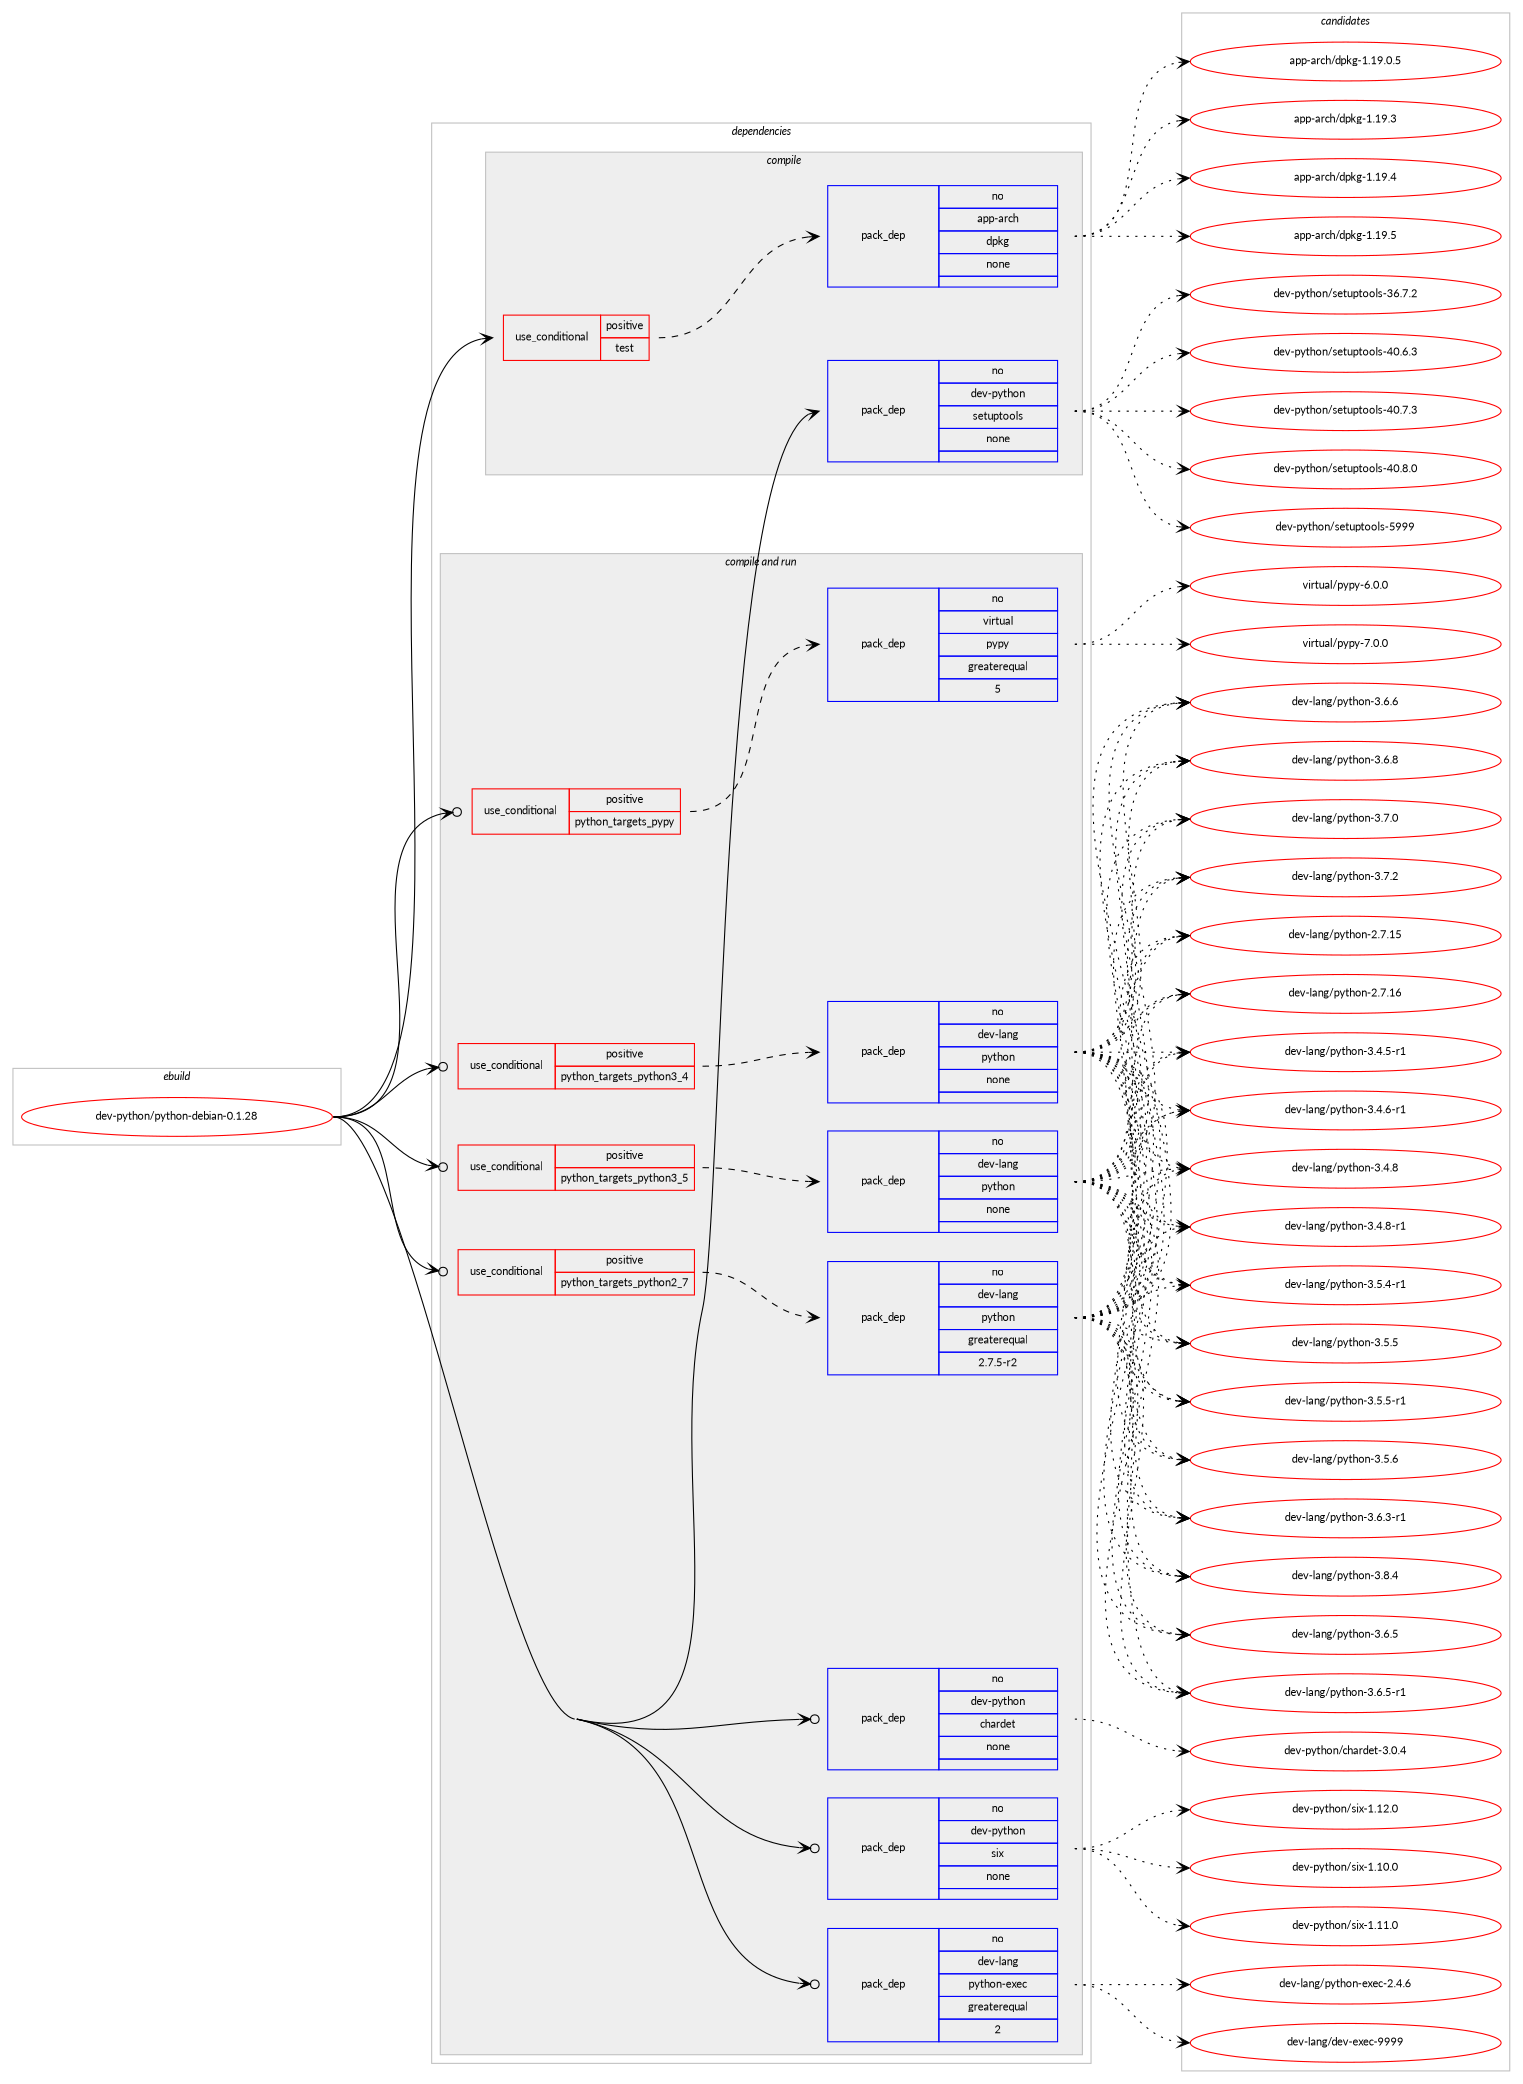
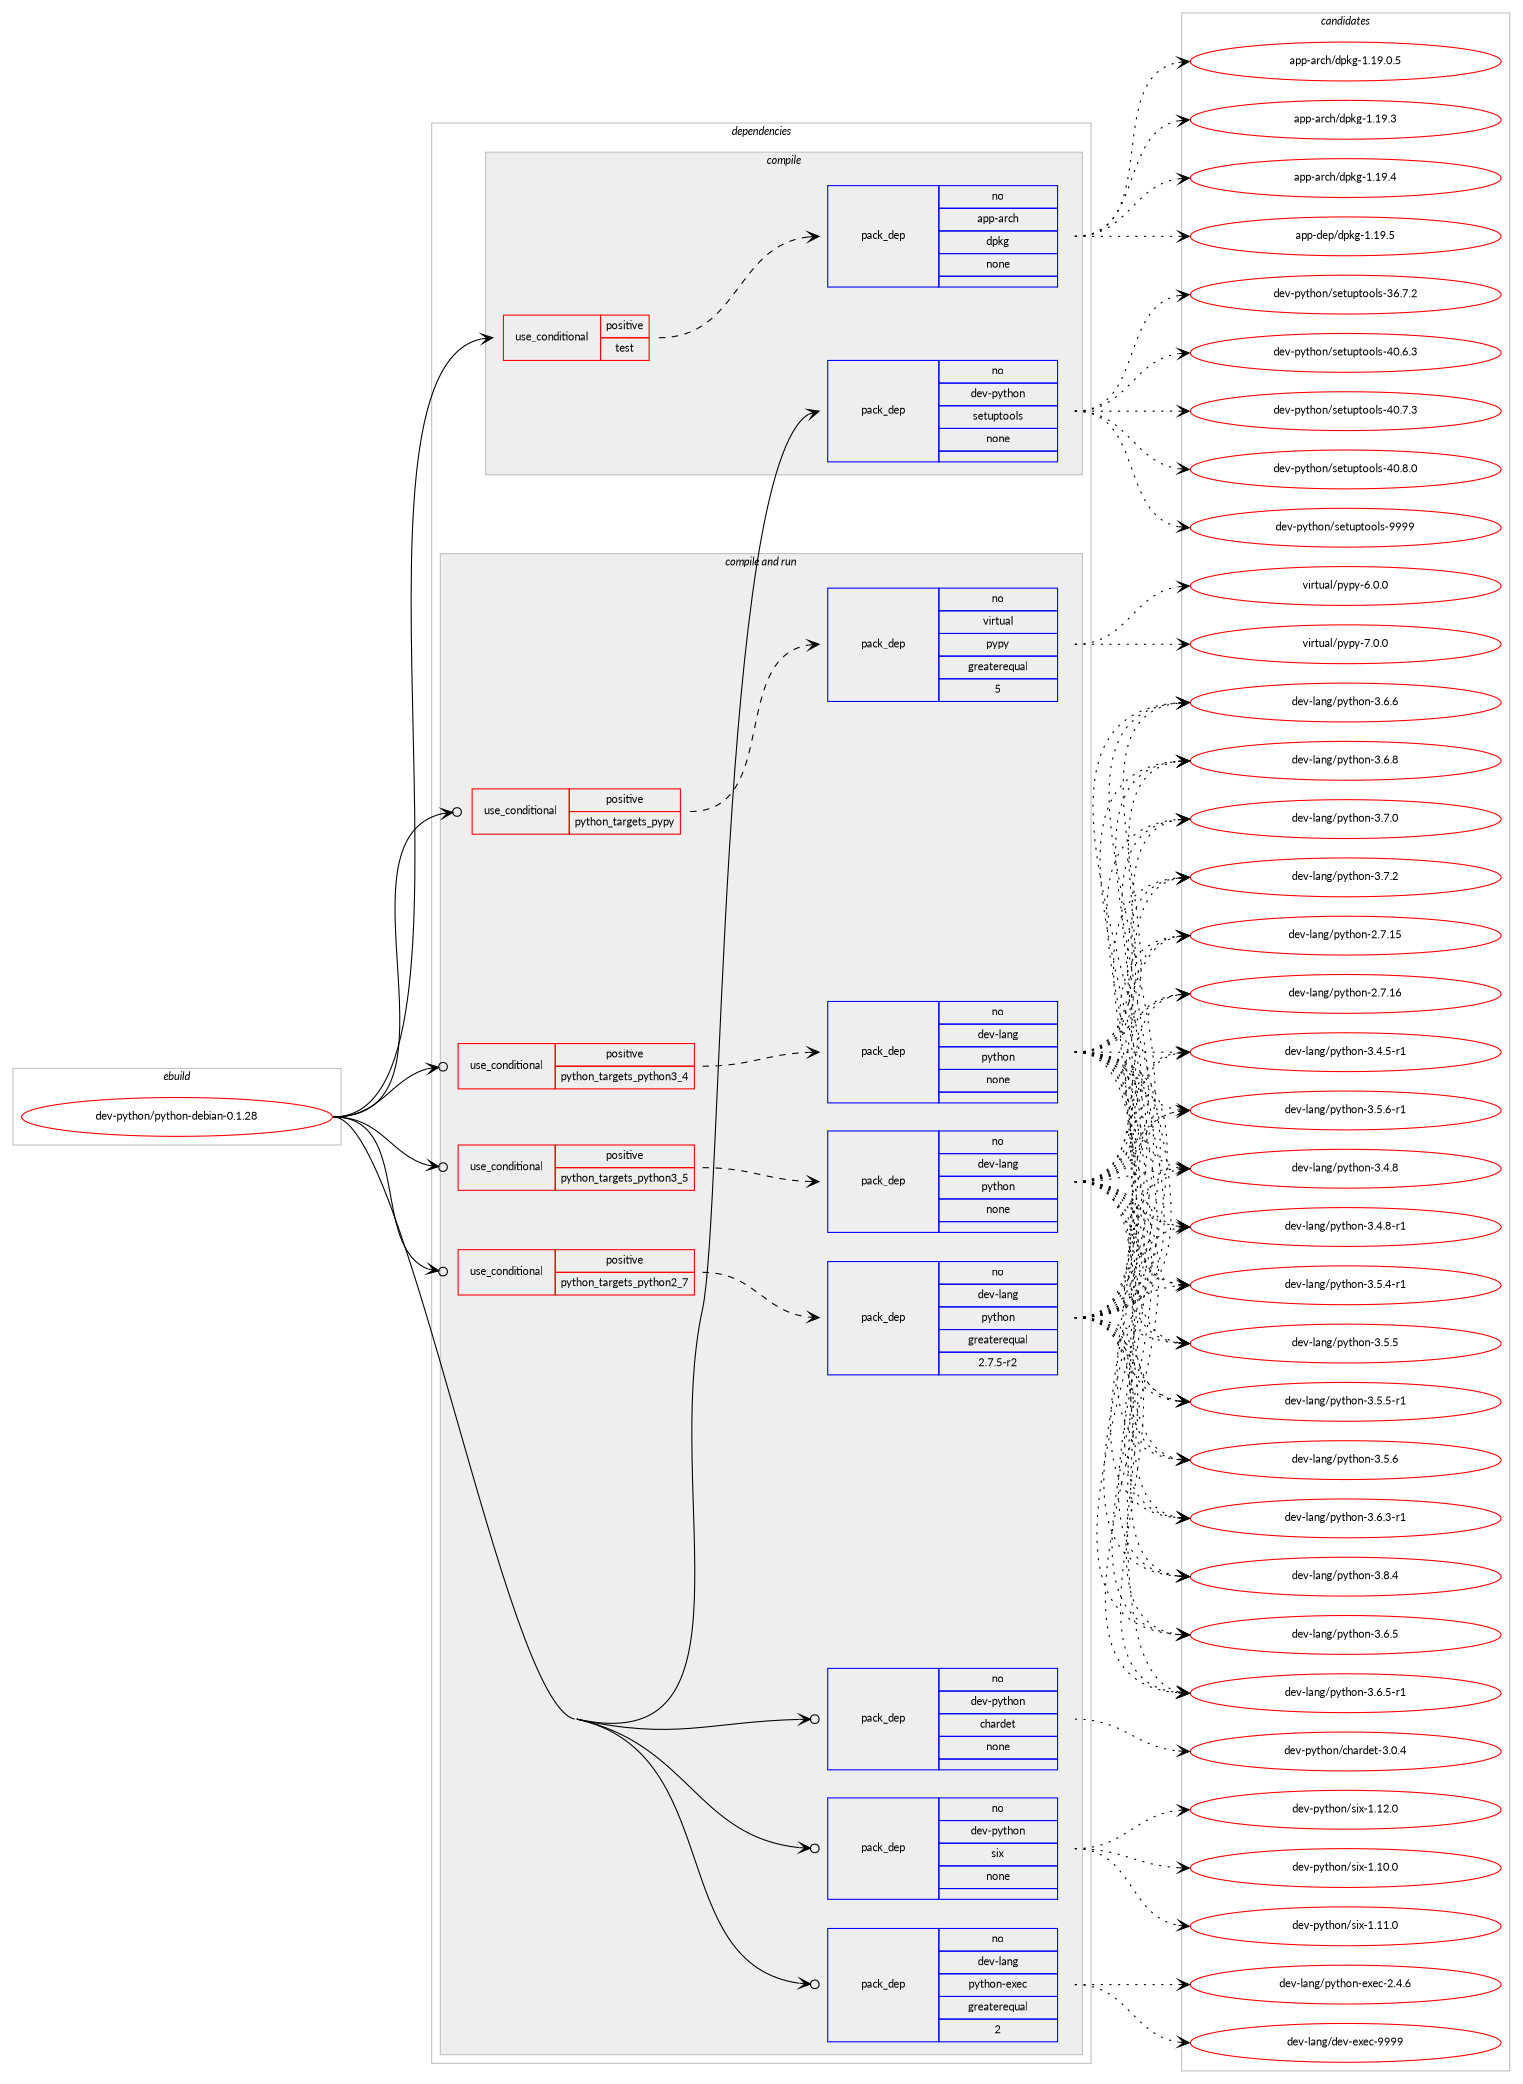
(1346, 236) -> (1346, 236)
(1346, 528) -> (1346, 528)
(1346, 1110) -> (1346, 1110)
